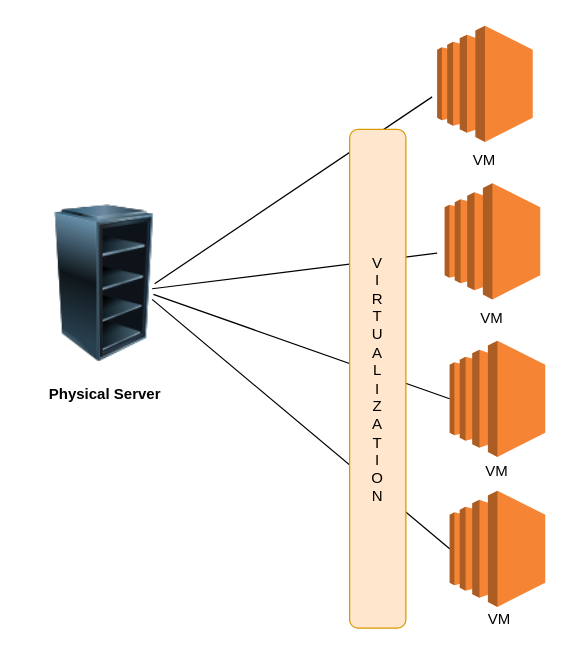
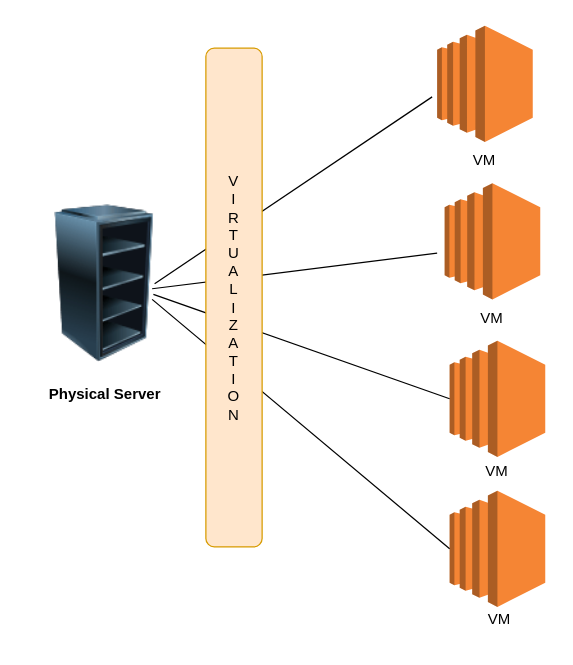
(378, 379) -> (234, 298)
